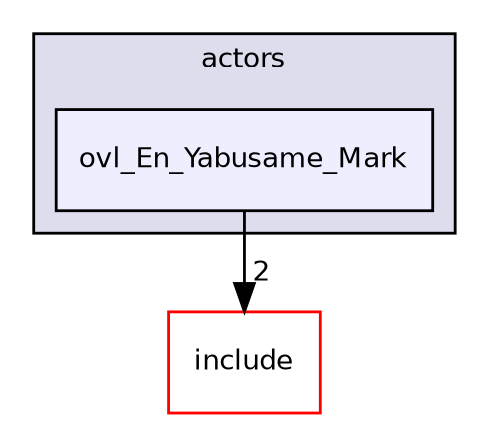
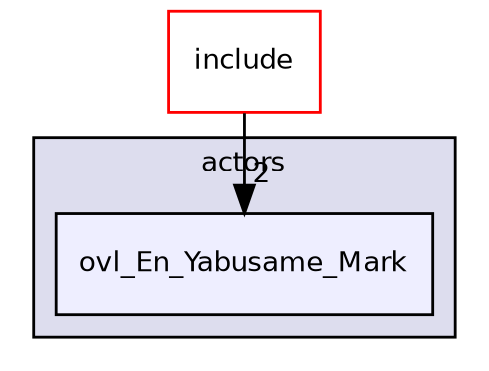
(244, 251) -> (244, 155)
